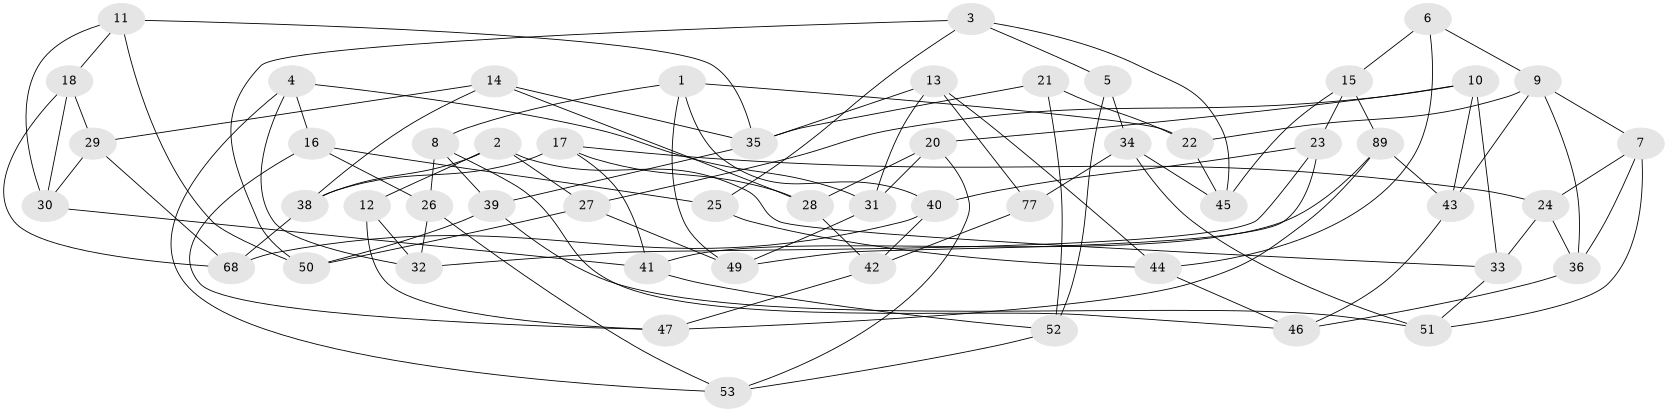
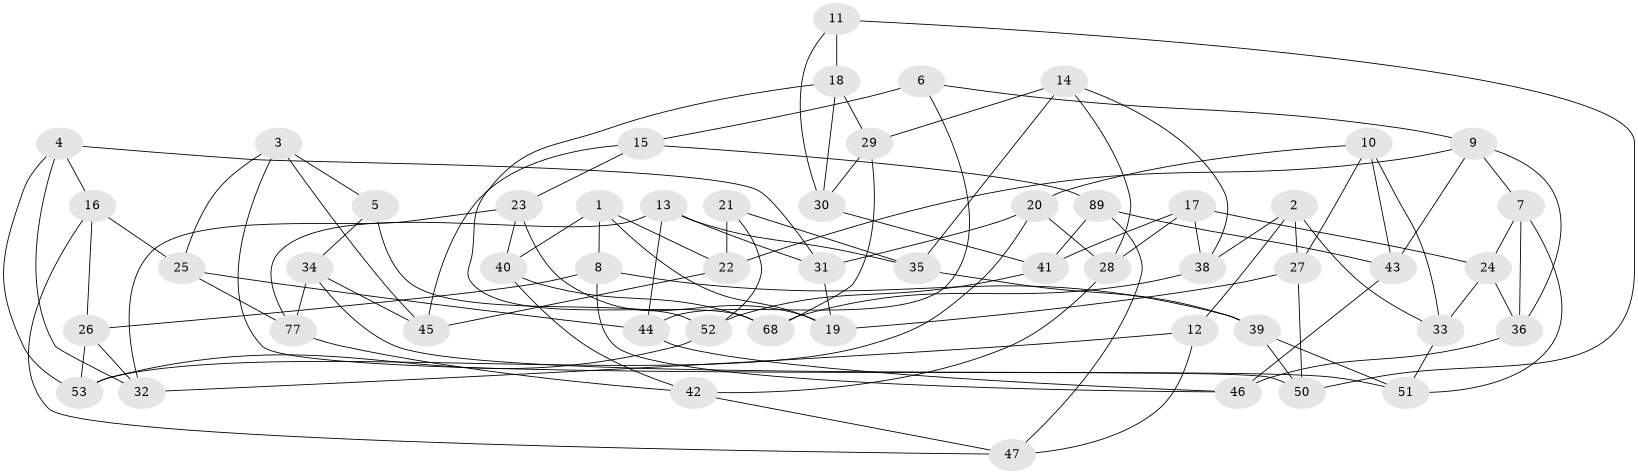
(468, 33) -> none
(735, 268) -> (833, 331)
none -> (234, 297)
